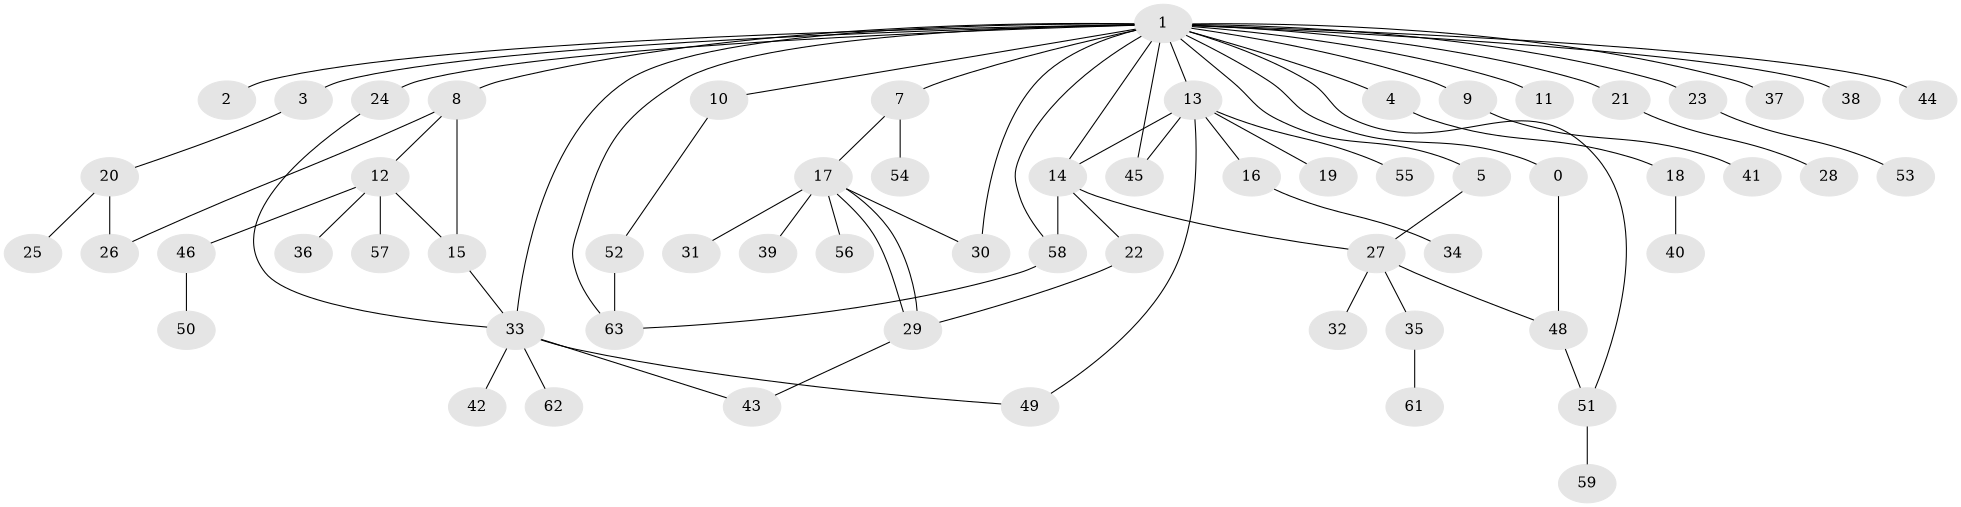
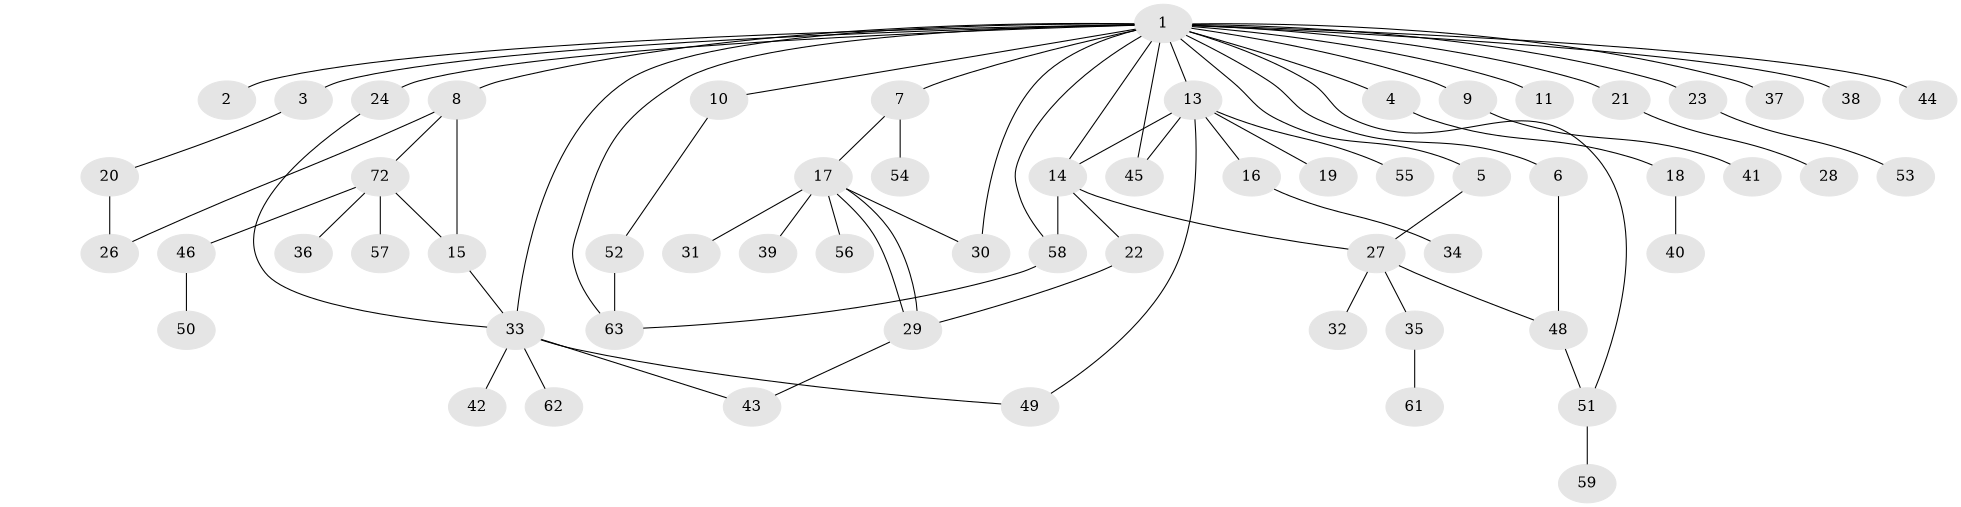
(380, 177) -> (380, 177)
(1559, 177) -> (1559, 177)
(33, 254) -> none
